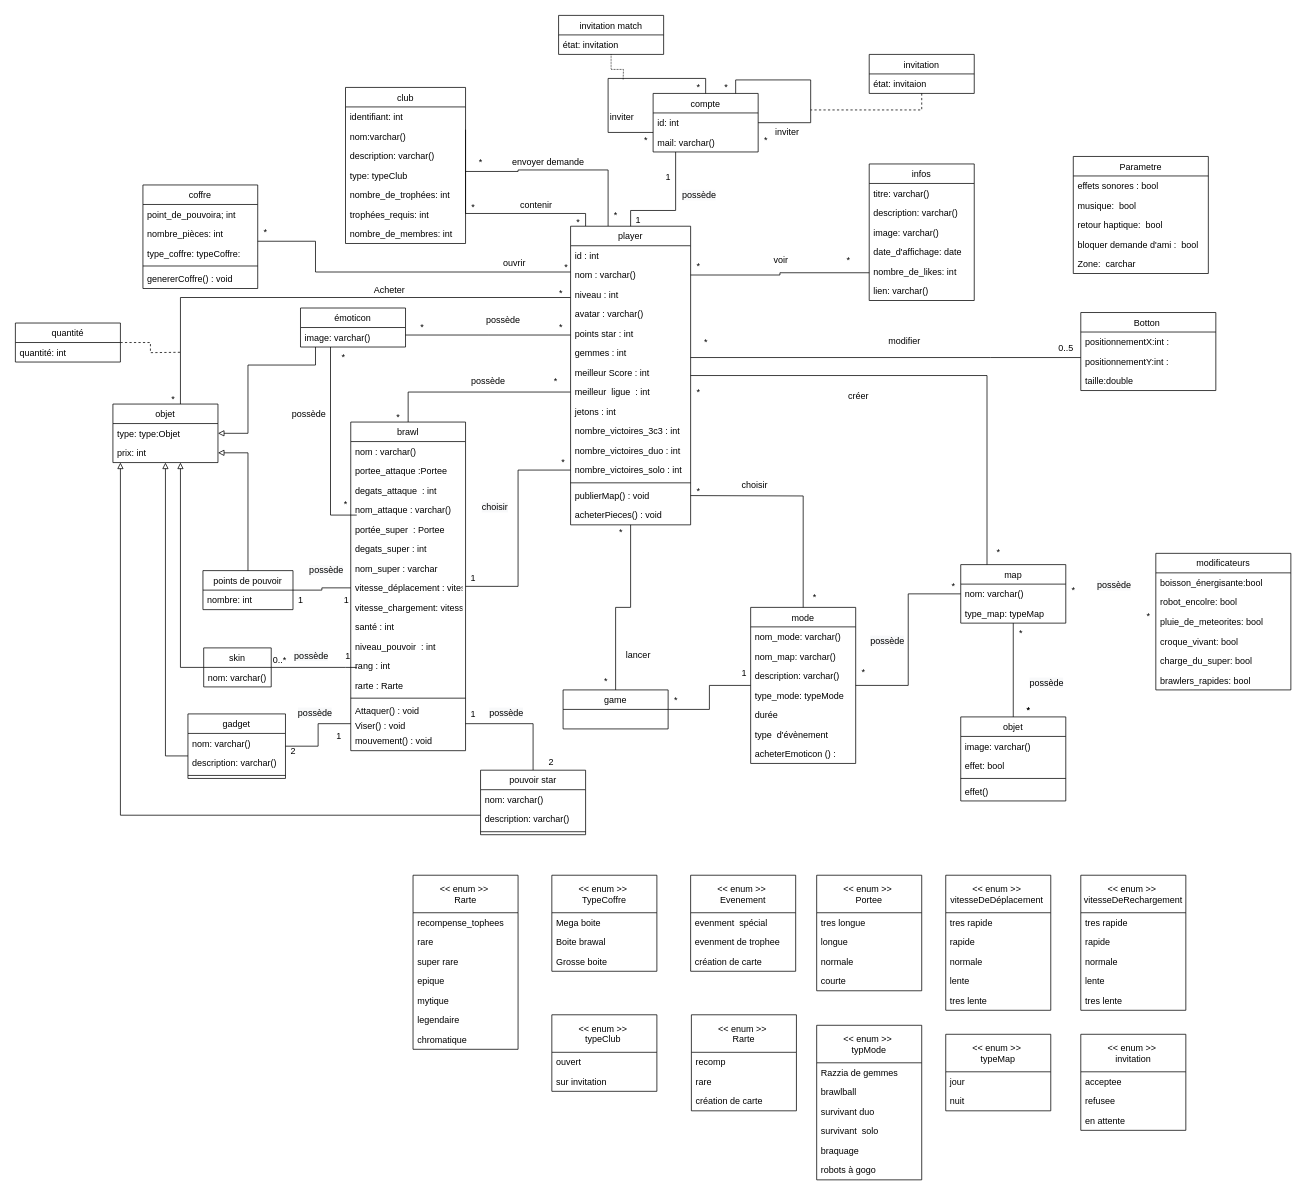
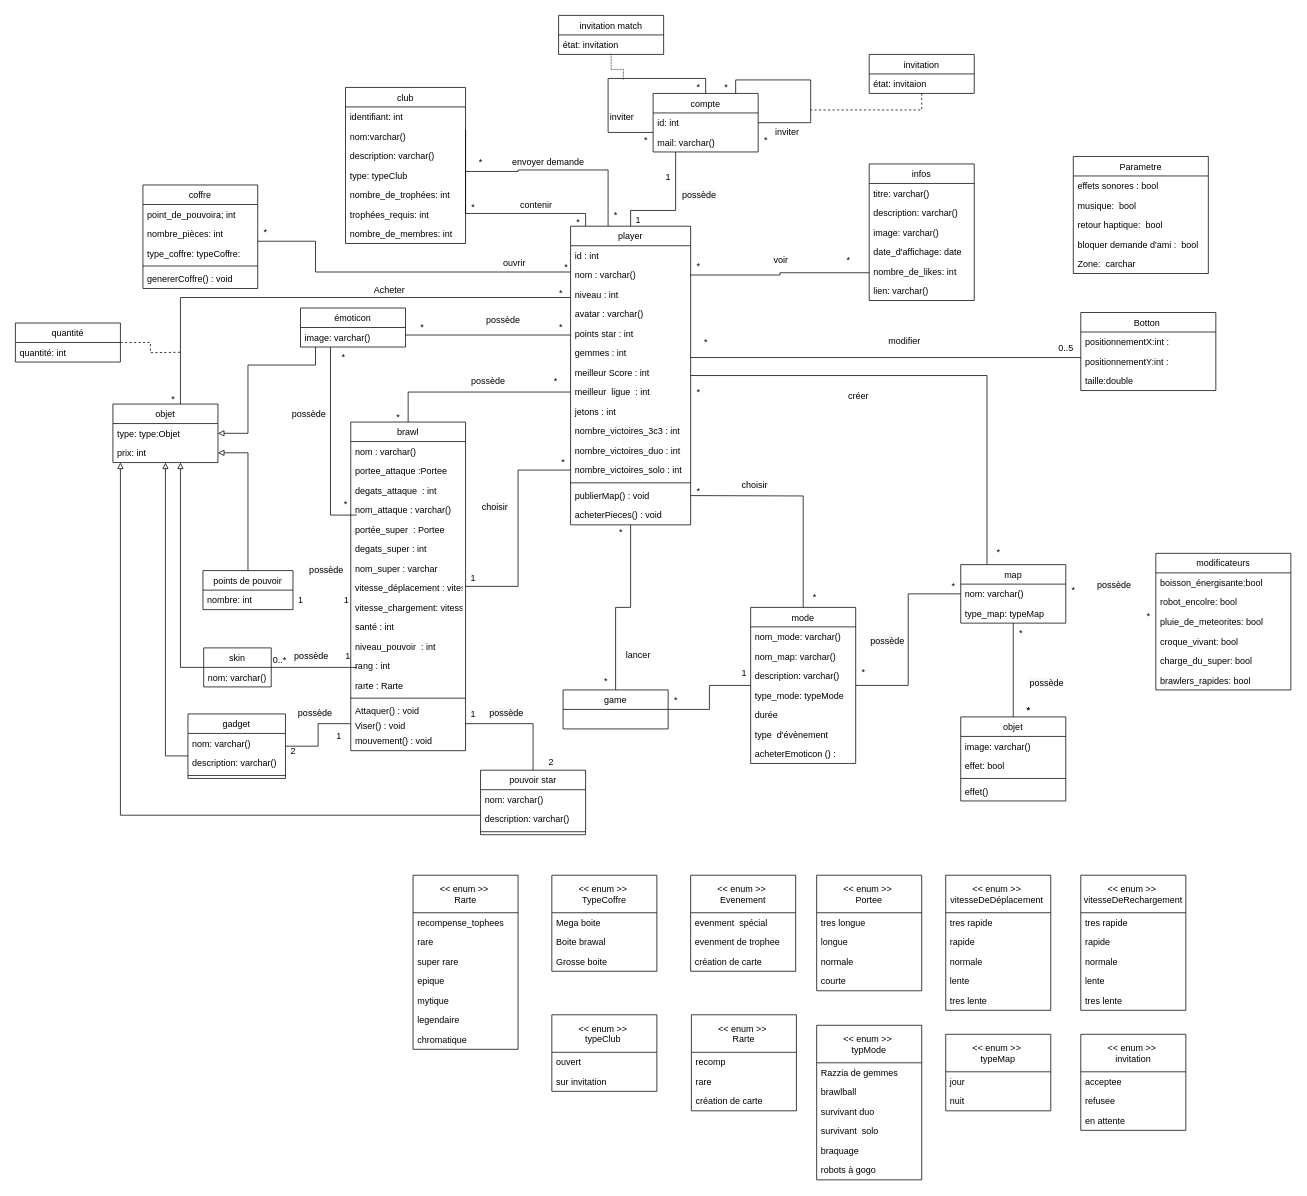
(321, 590) -> none
